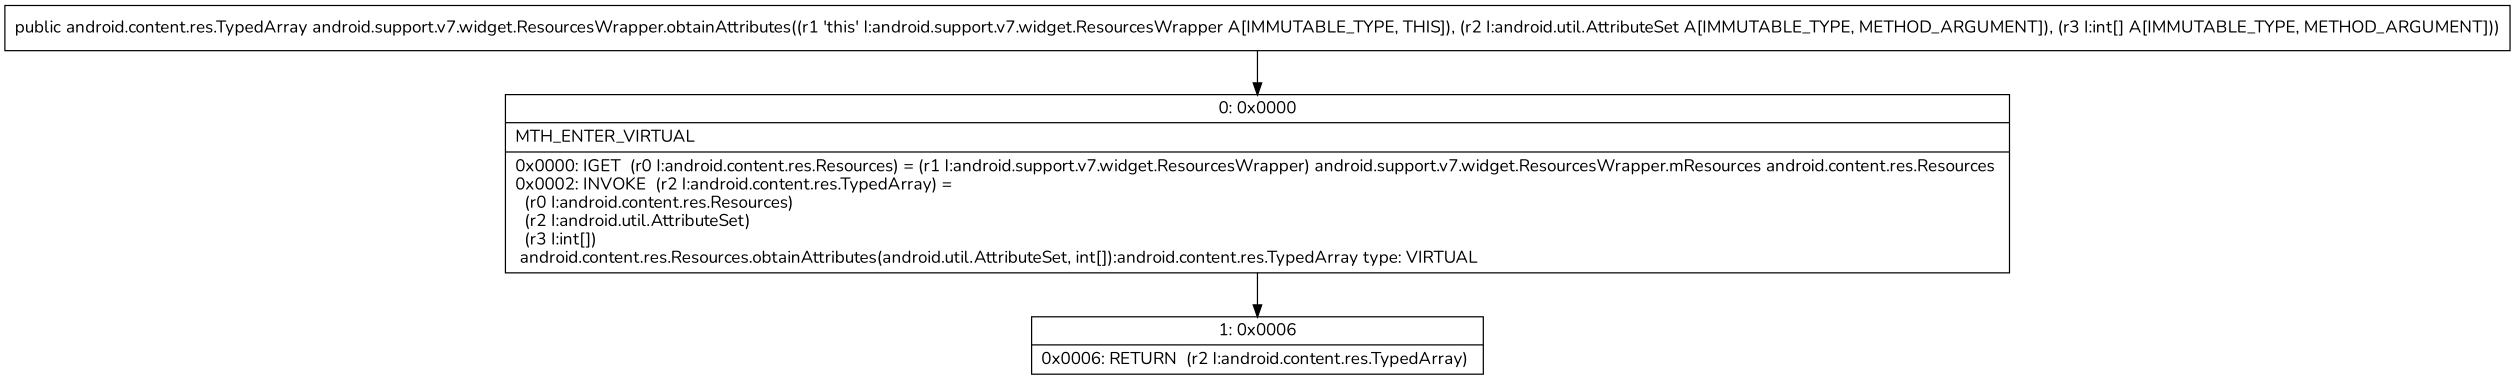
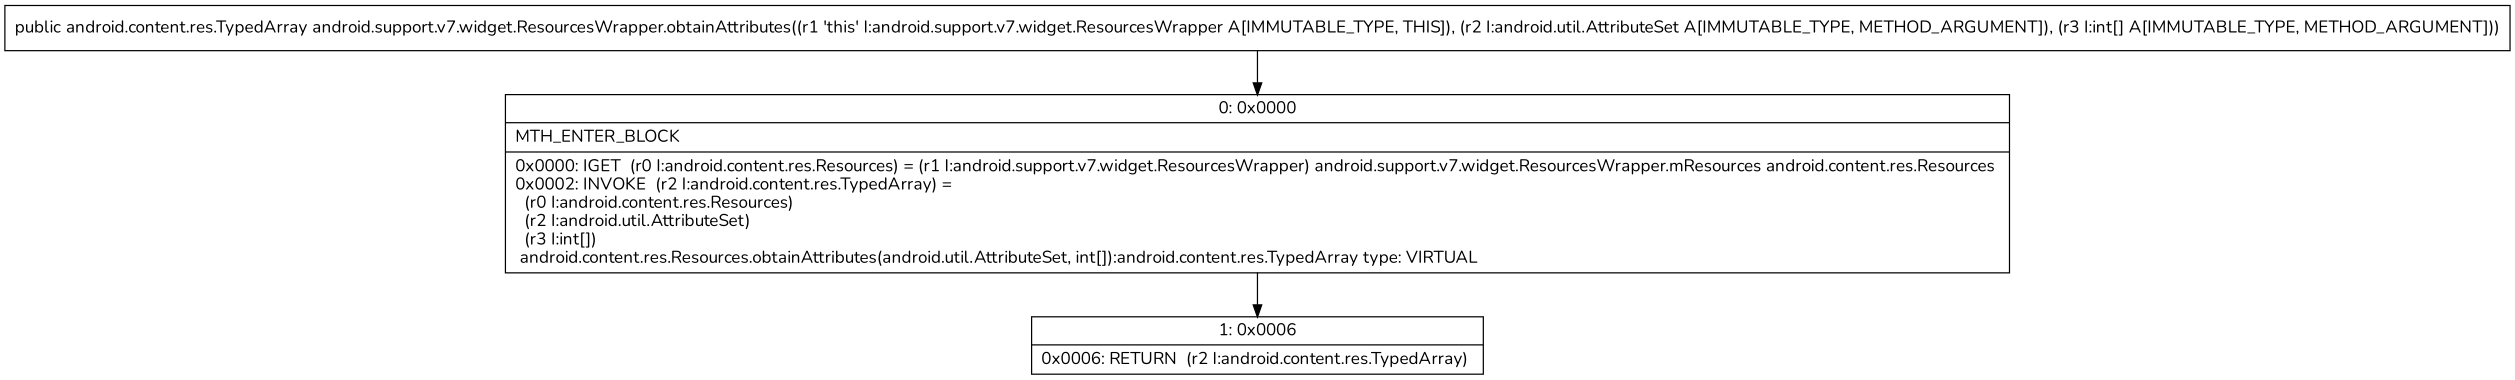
(606, 137) -> (598, 137)
